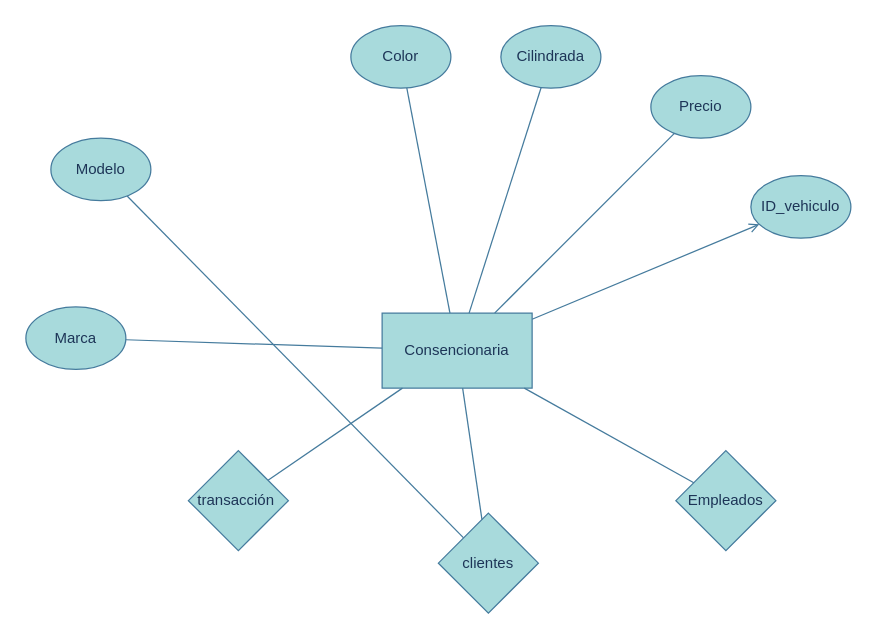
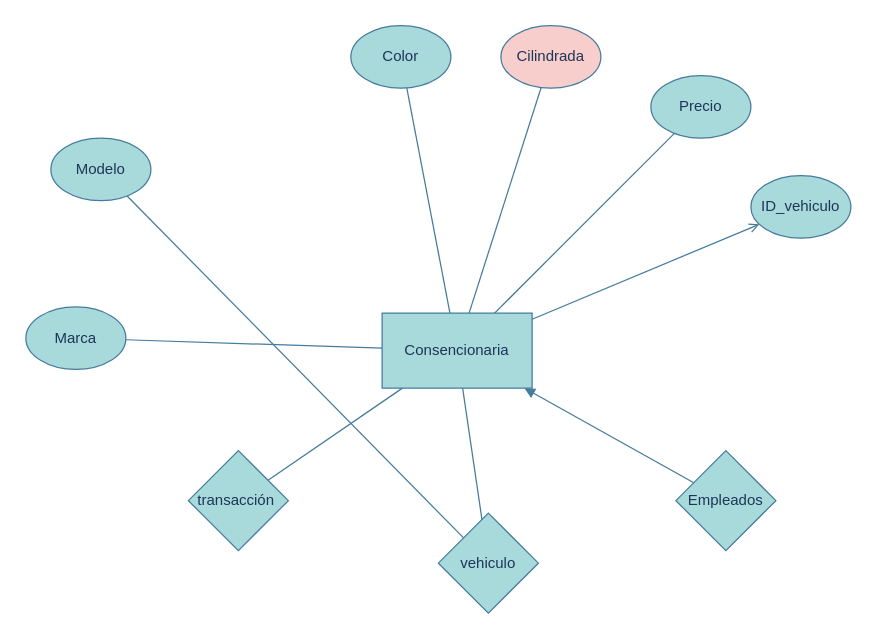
(551, 57) -> (551, 57)
(529, 391) -> (534, 394)
(488, 563) -> (488, 563)
